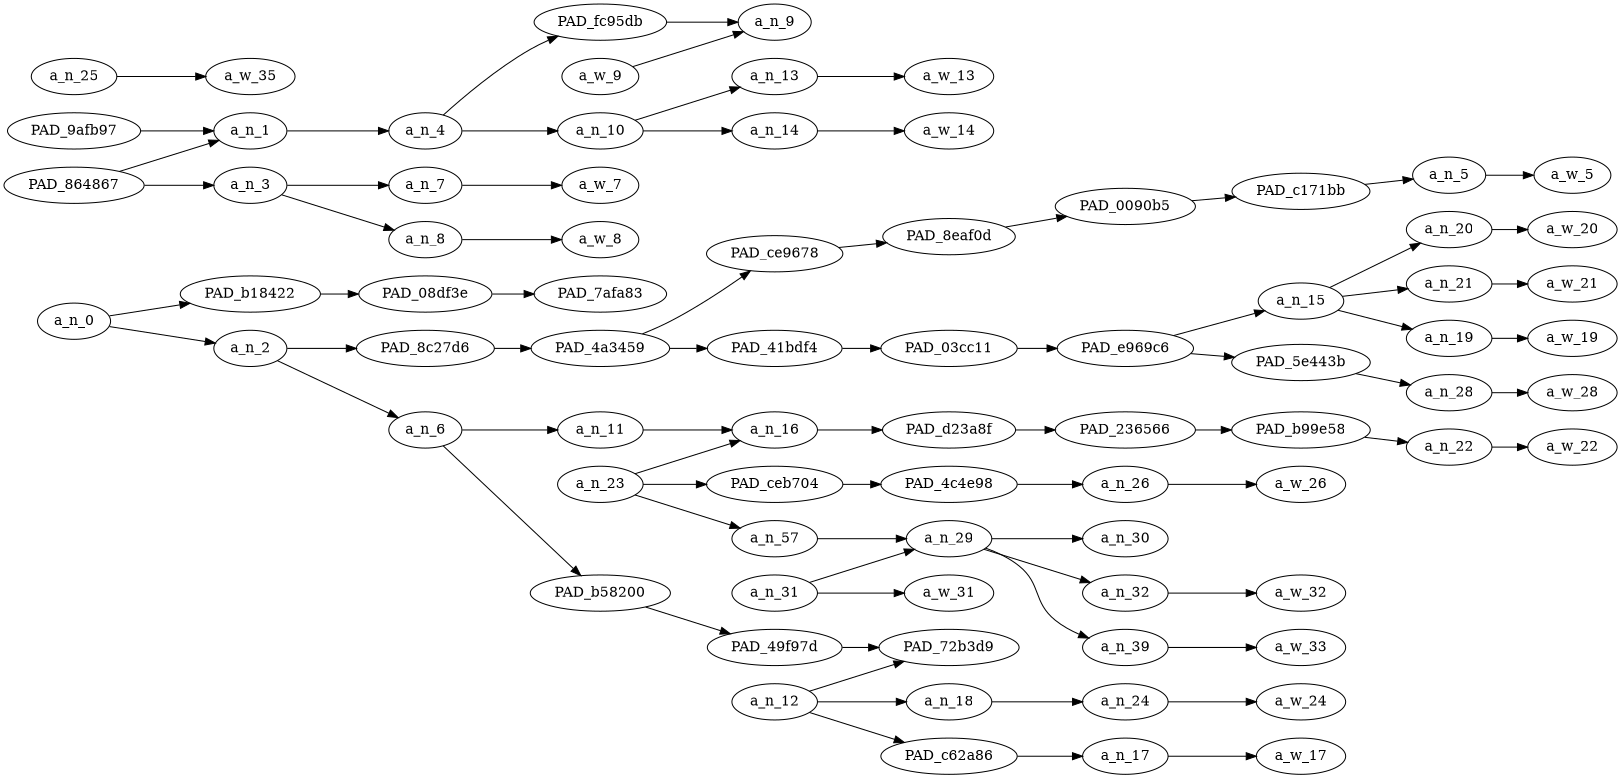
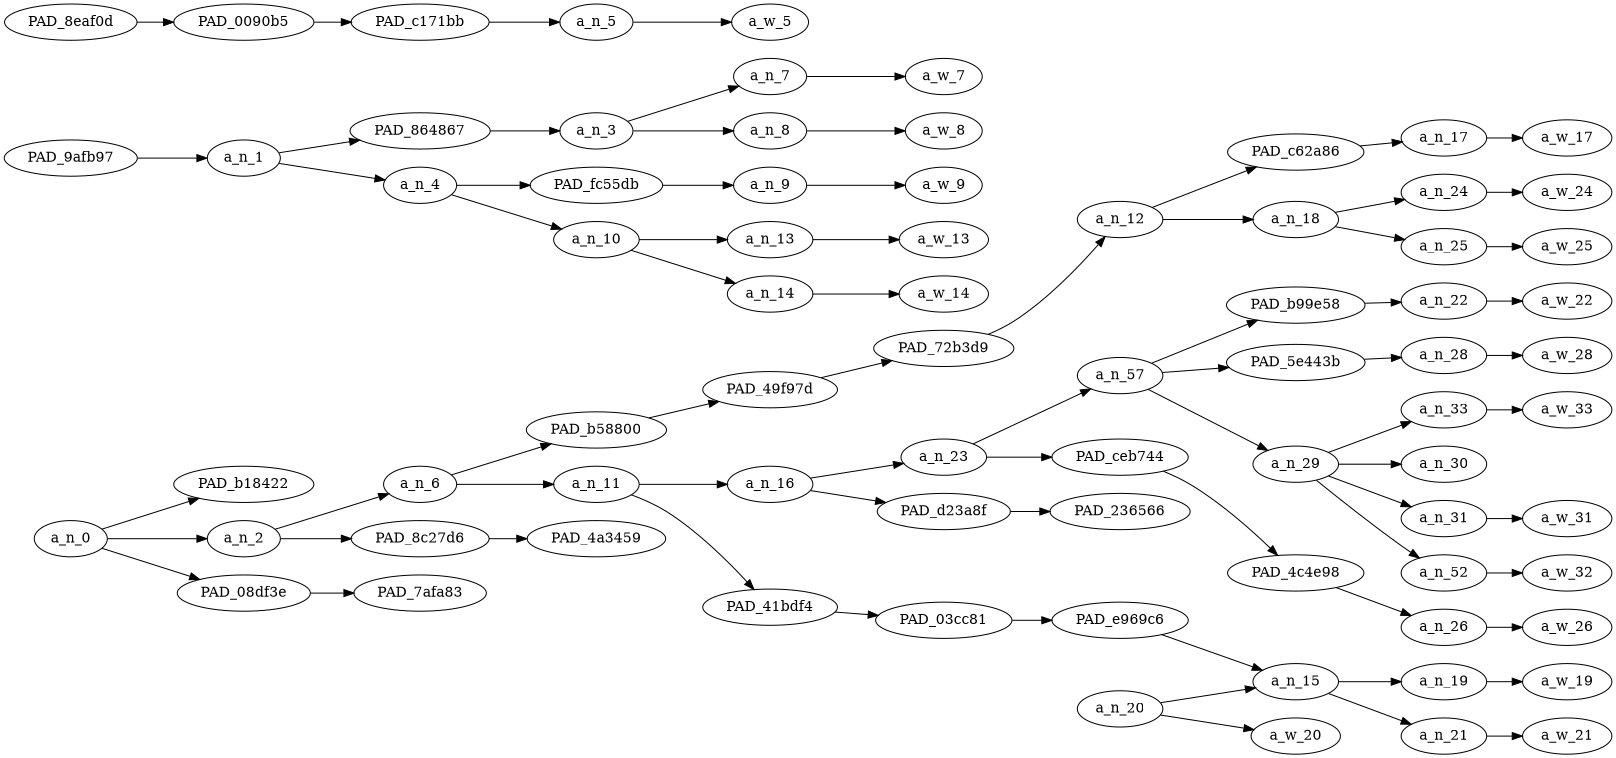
(600, 22) -> (596, 185)
(683, 51) -> (851, 185)
(250, 77) -> (1567, 247)
(164, 157) -> (314, 147)
none -> (1365, 232)
(775, 254) -> none
(1370, 268) -> (1203, 696)
(334, 294) -> (146, 562)
(683, 348) -> (694, 532)
(949, 348) -> (944, 620)
(1208, 355) -> (1190, 370)
(1208, 430) -> (1200, 344)
(683, 459) -> (852, 472)
(775, 484) -> (1120, 457)
(857, 567) -> (1365, 490)
(600, 593) -> (596, 430)
(1125, 593) -> (1444, 573)
(1125, 647) -> (1444, 410)
(852, 678) -> (1048, 295)
